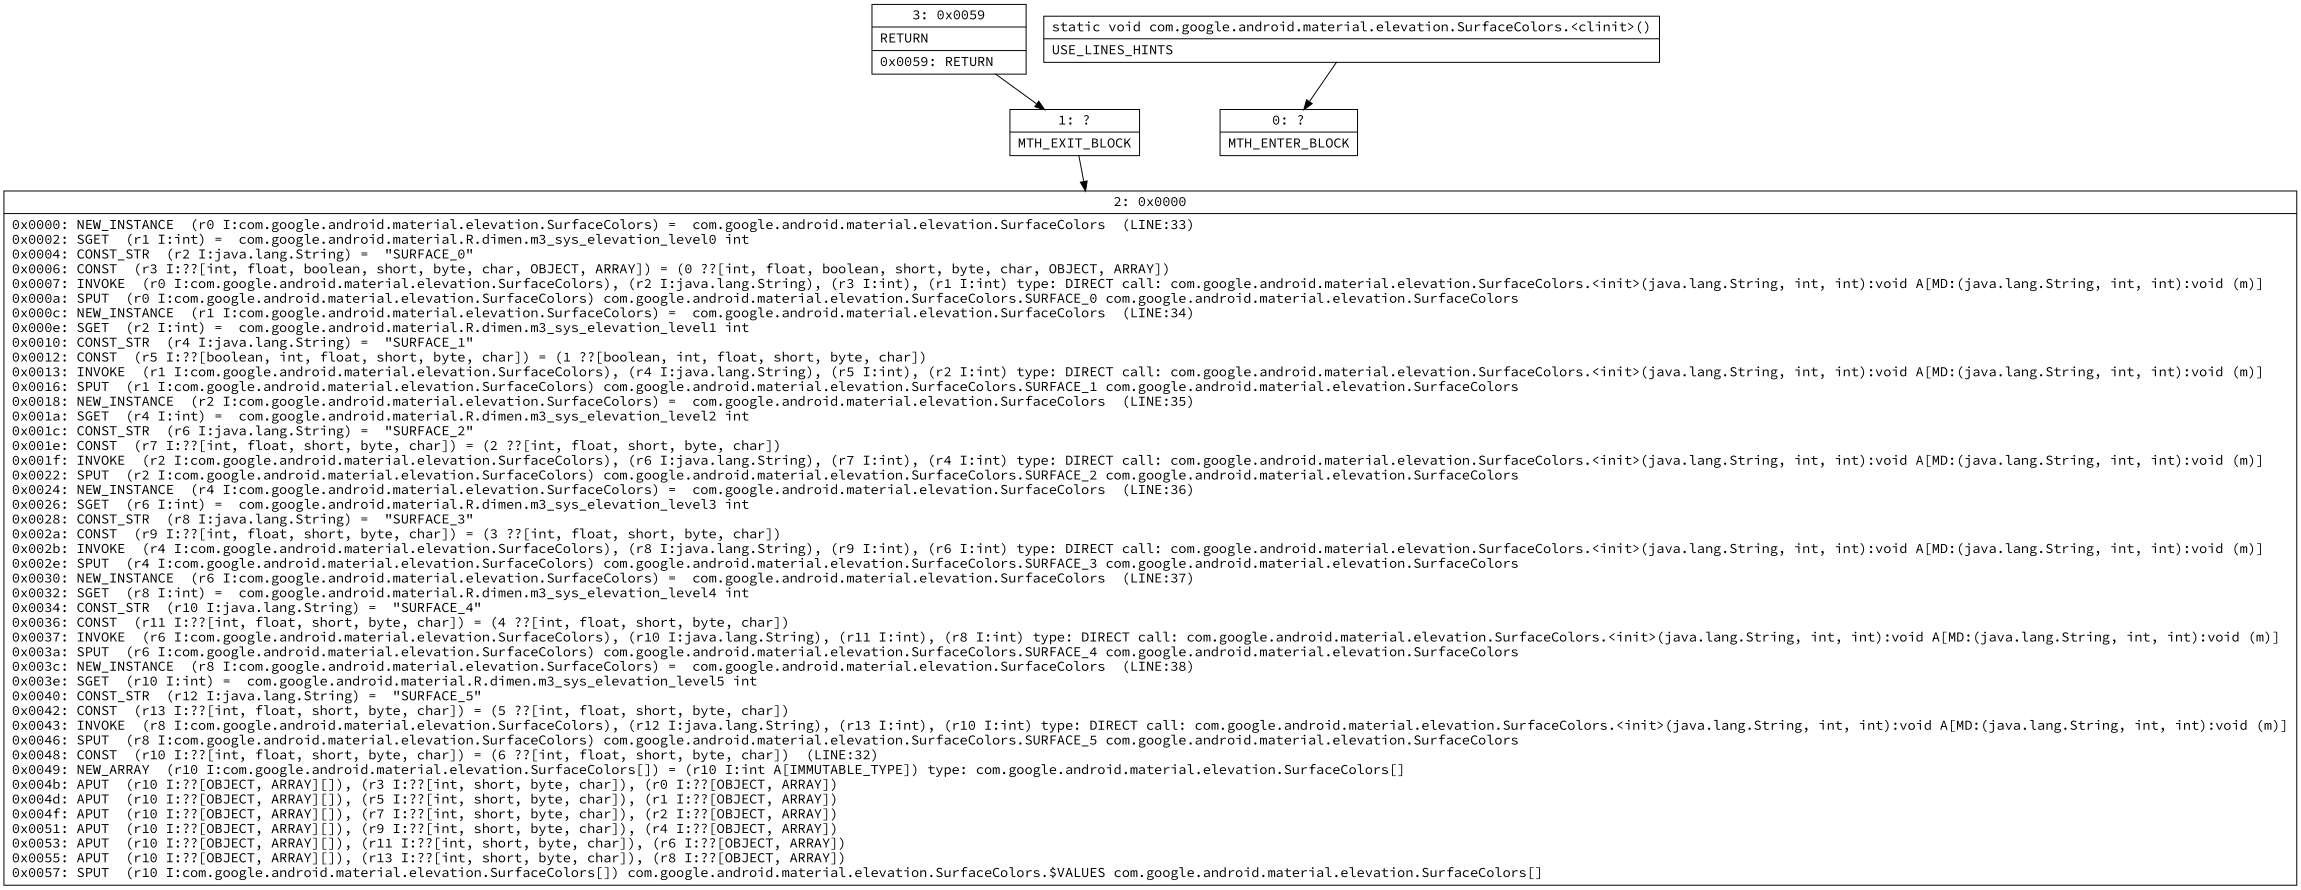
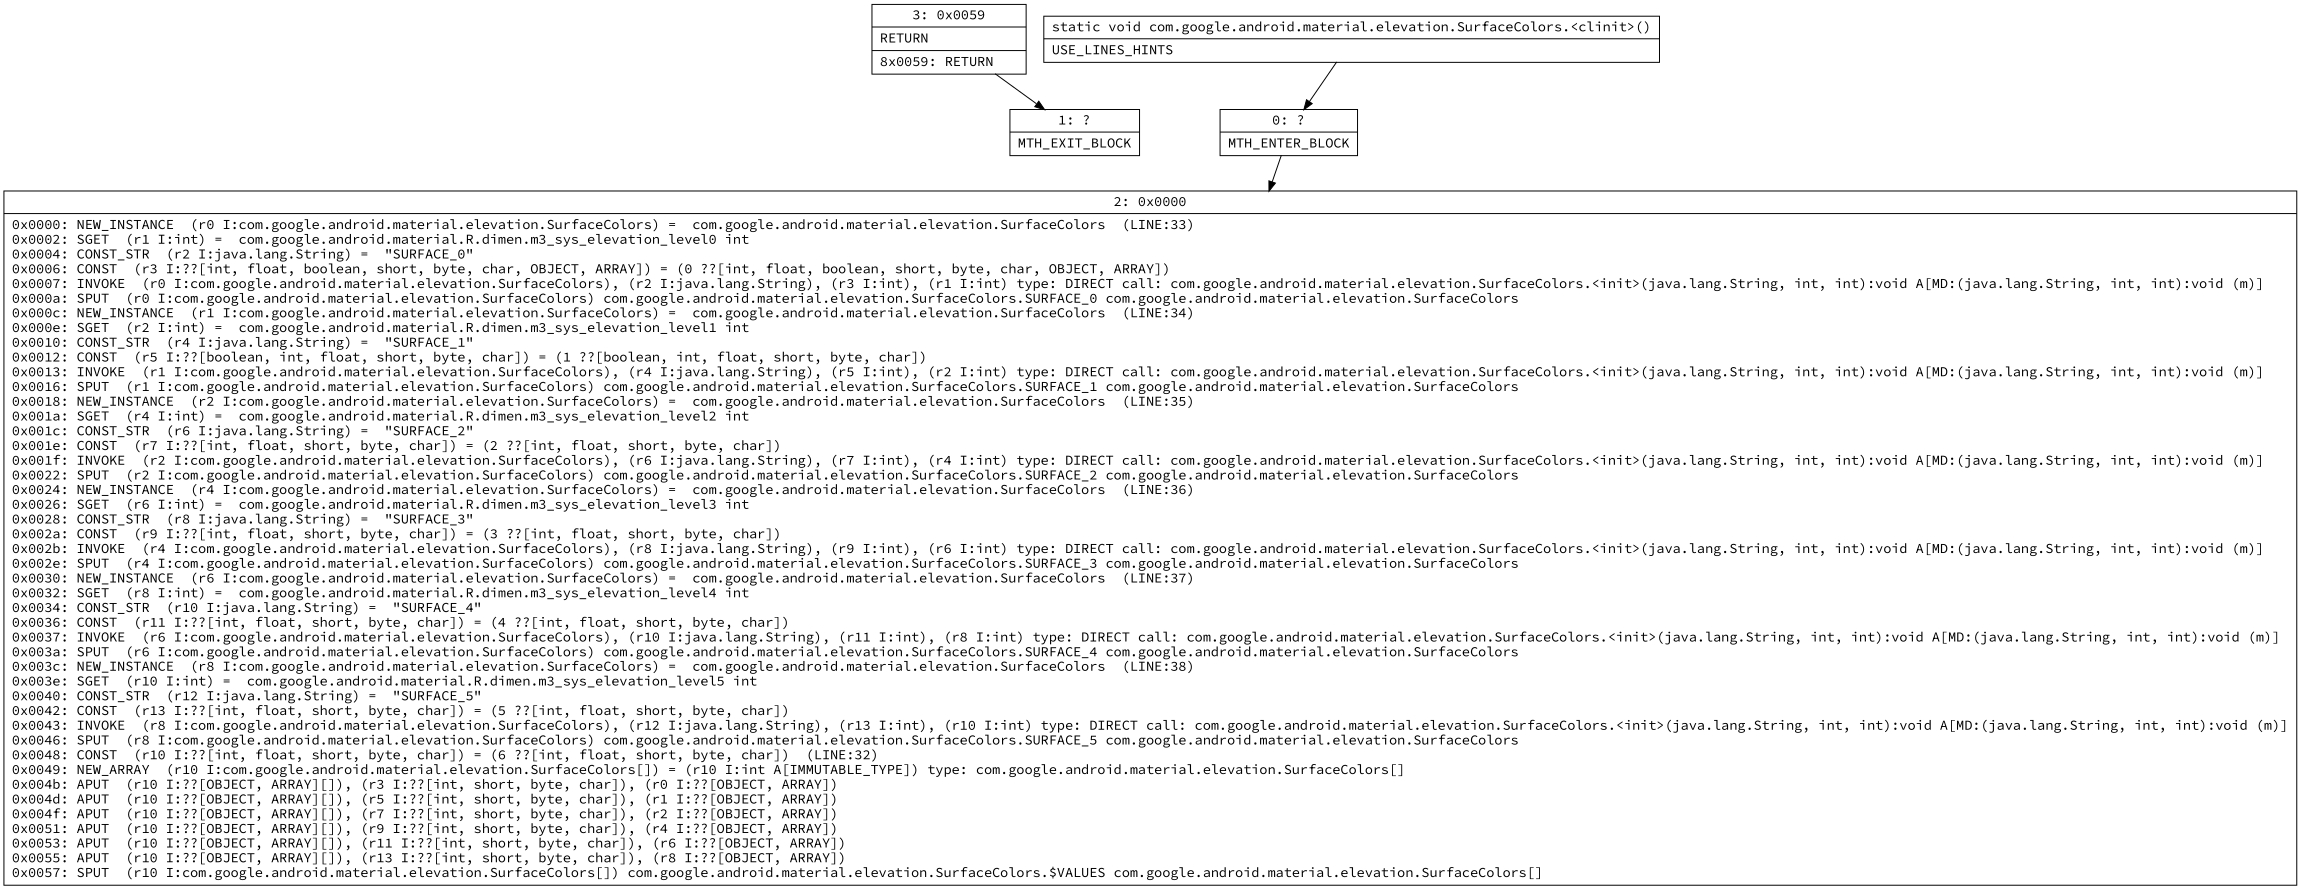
(949, 62) -> (949, 62)
(1081, 168) -> (1277, 169)
